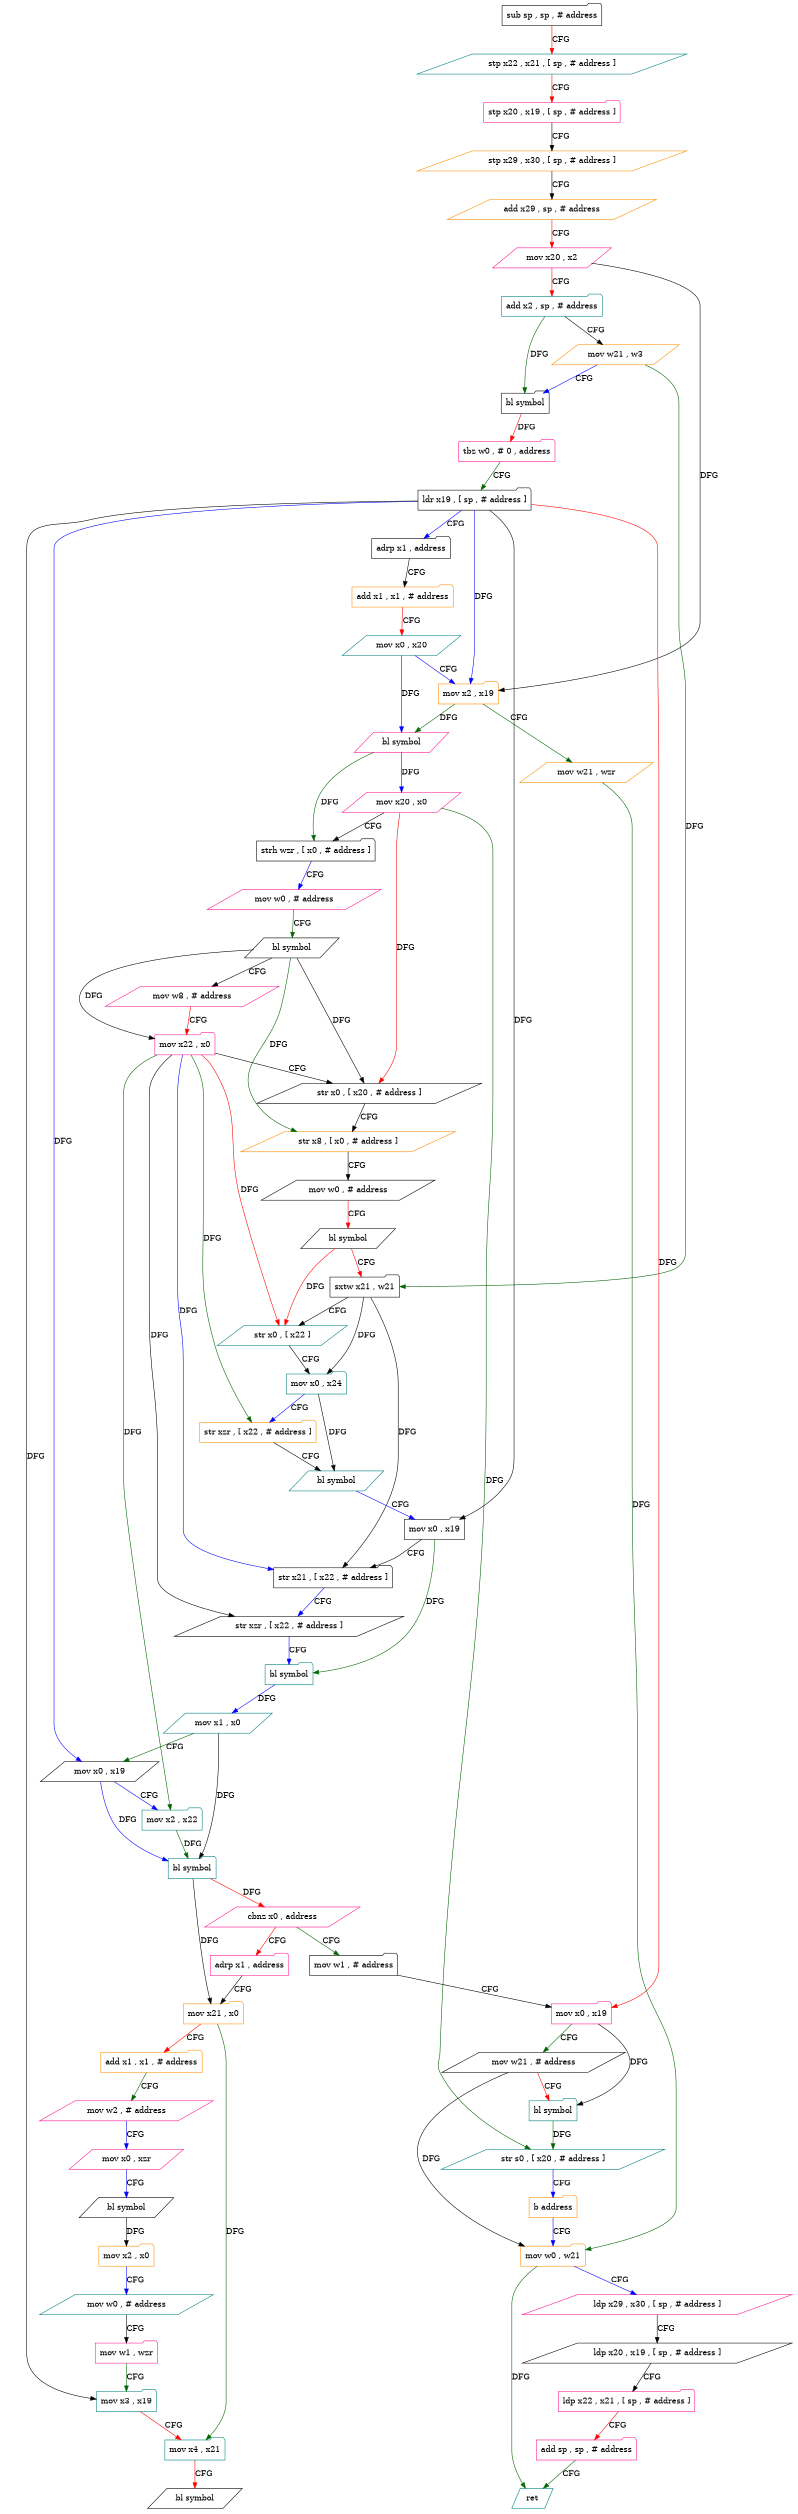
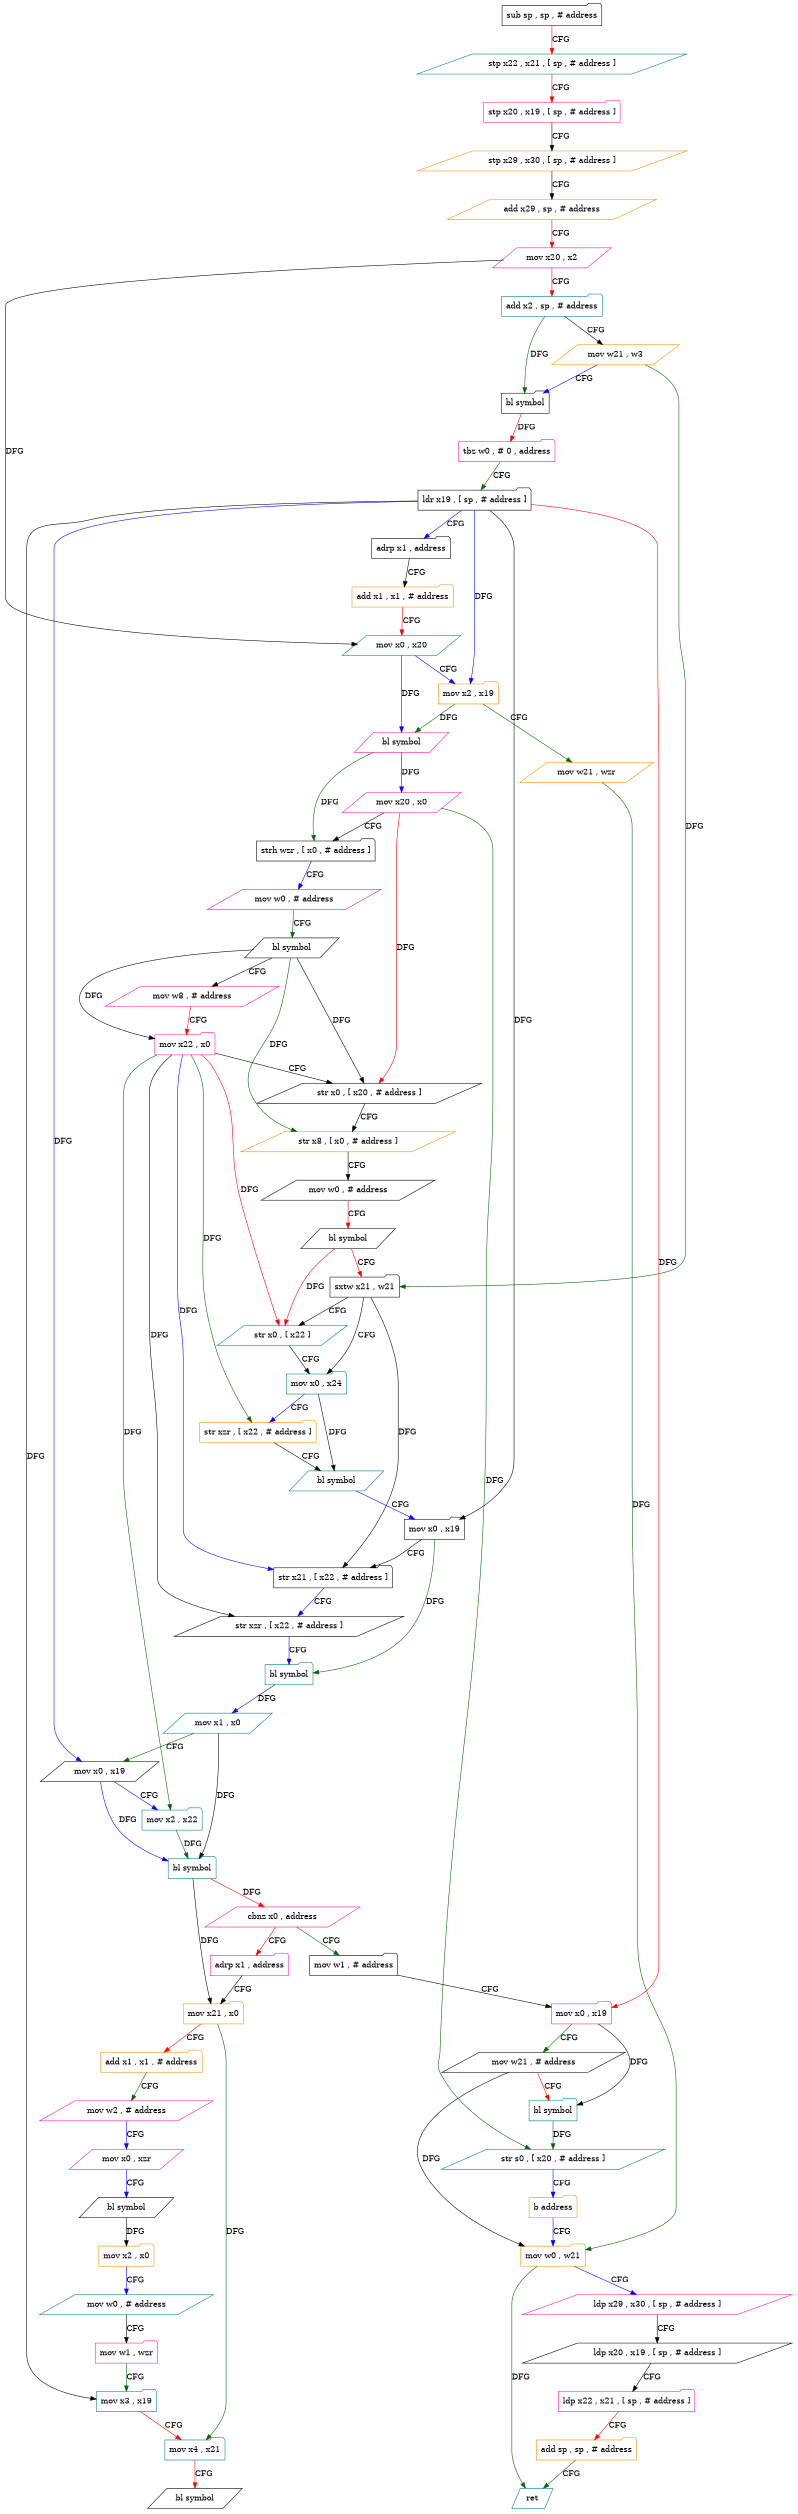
(700, 511) -> (6, 378)
(367, 1336) -> (367, 1336)
(586, 2450) -> (586, 2450)
